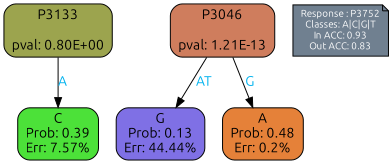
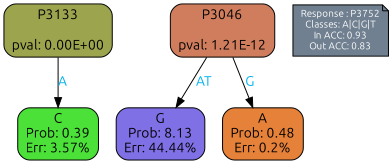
(58, 31) -> (58, 31)
(223, 31) -> (223, 31)
(58, 134) -> (58, 134)
(161, 134) -> (161, 134)
